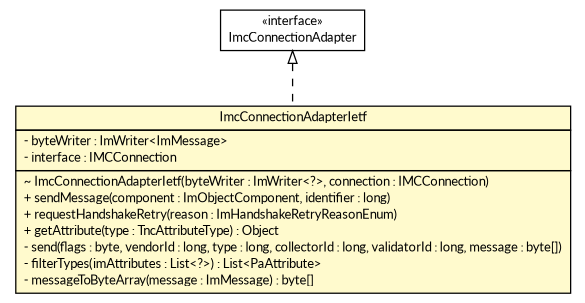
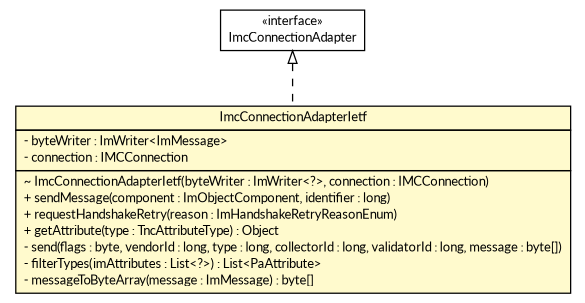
(100, 158) -> (106, 158)
